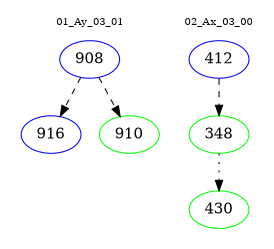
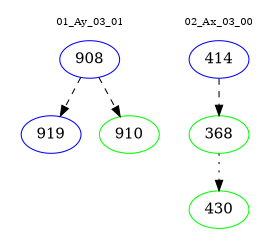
(219, 59) -> (219, 59)
(51, 135) -> (51, 135)
(219, 135) -> (219, 135)
